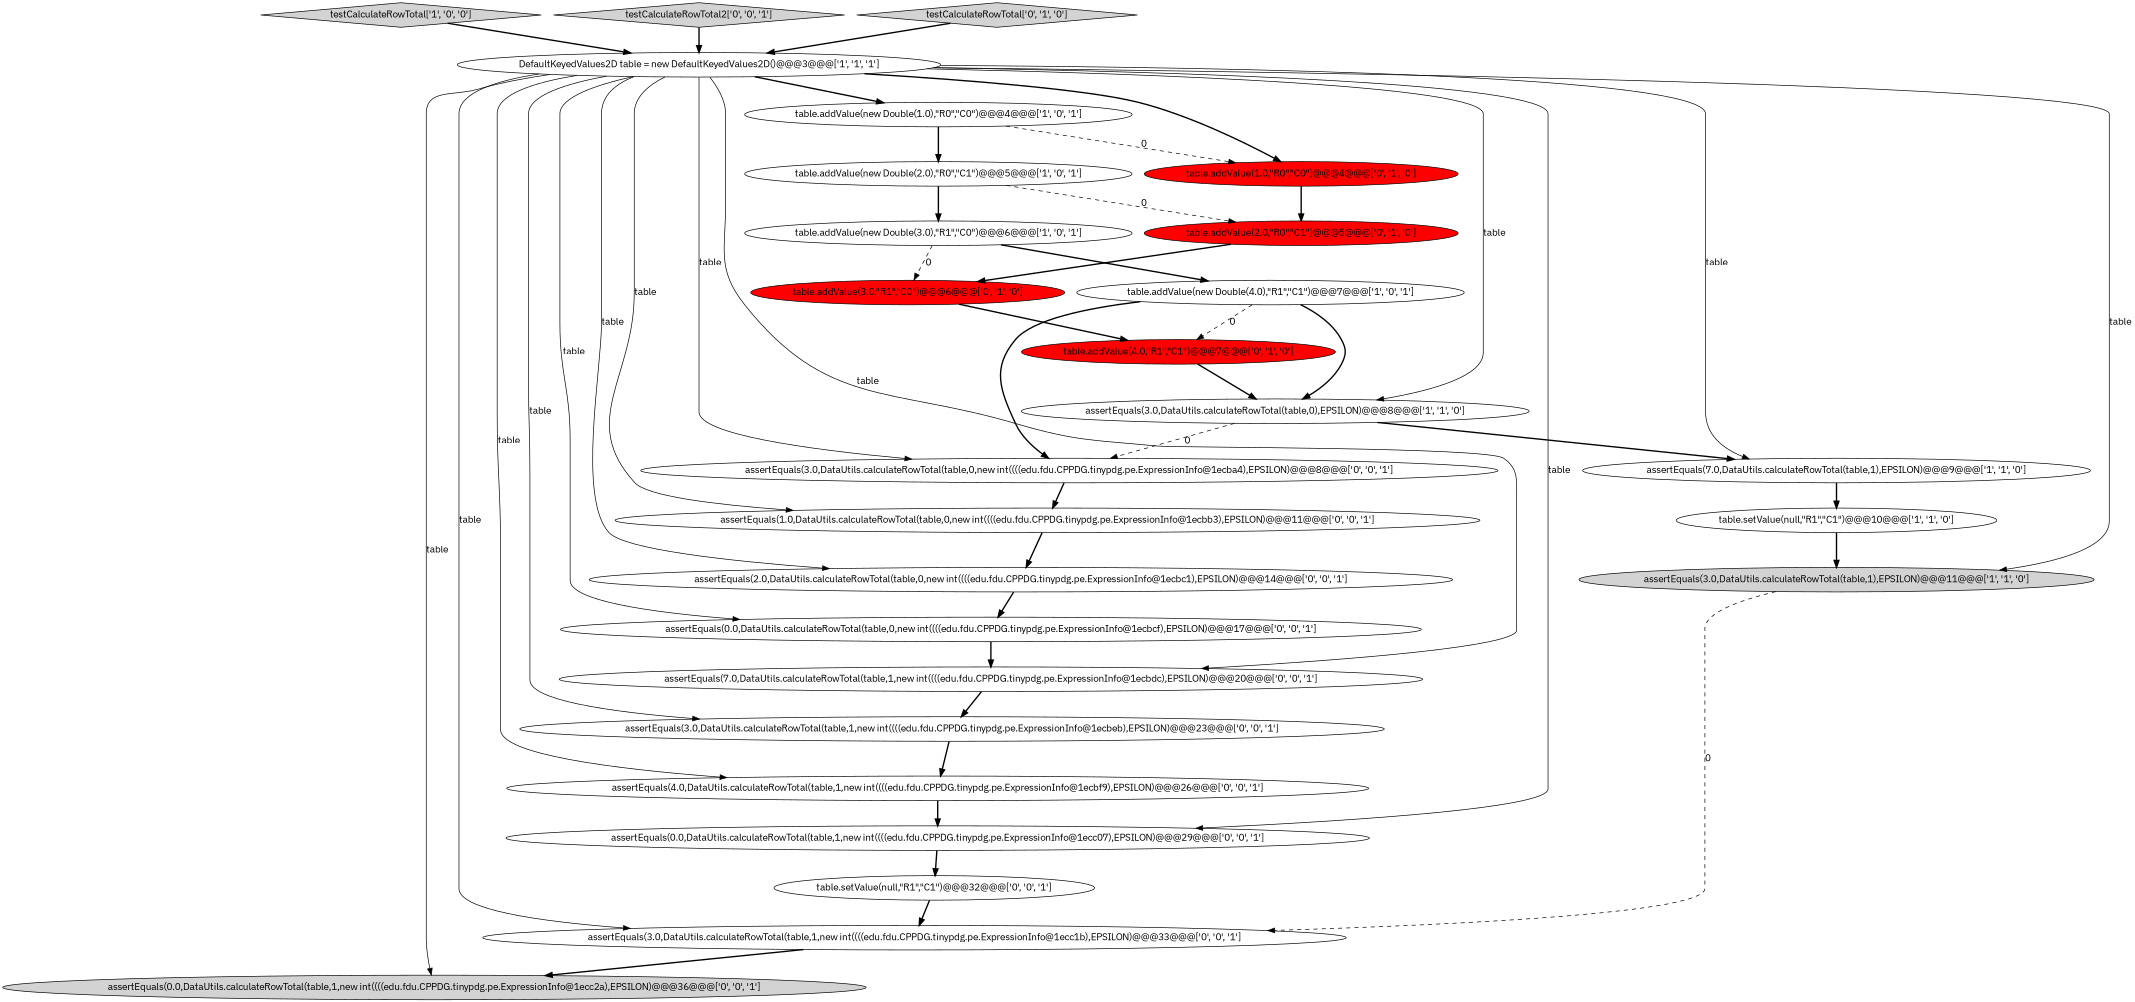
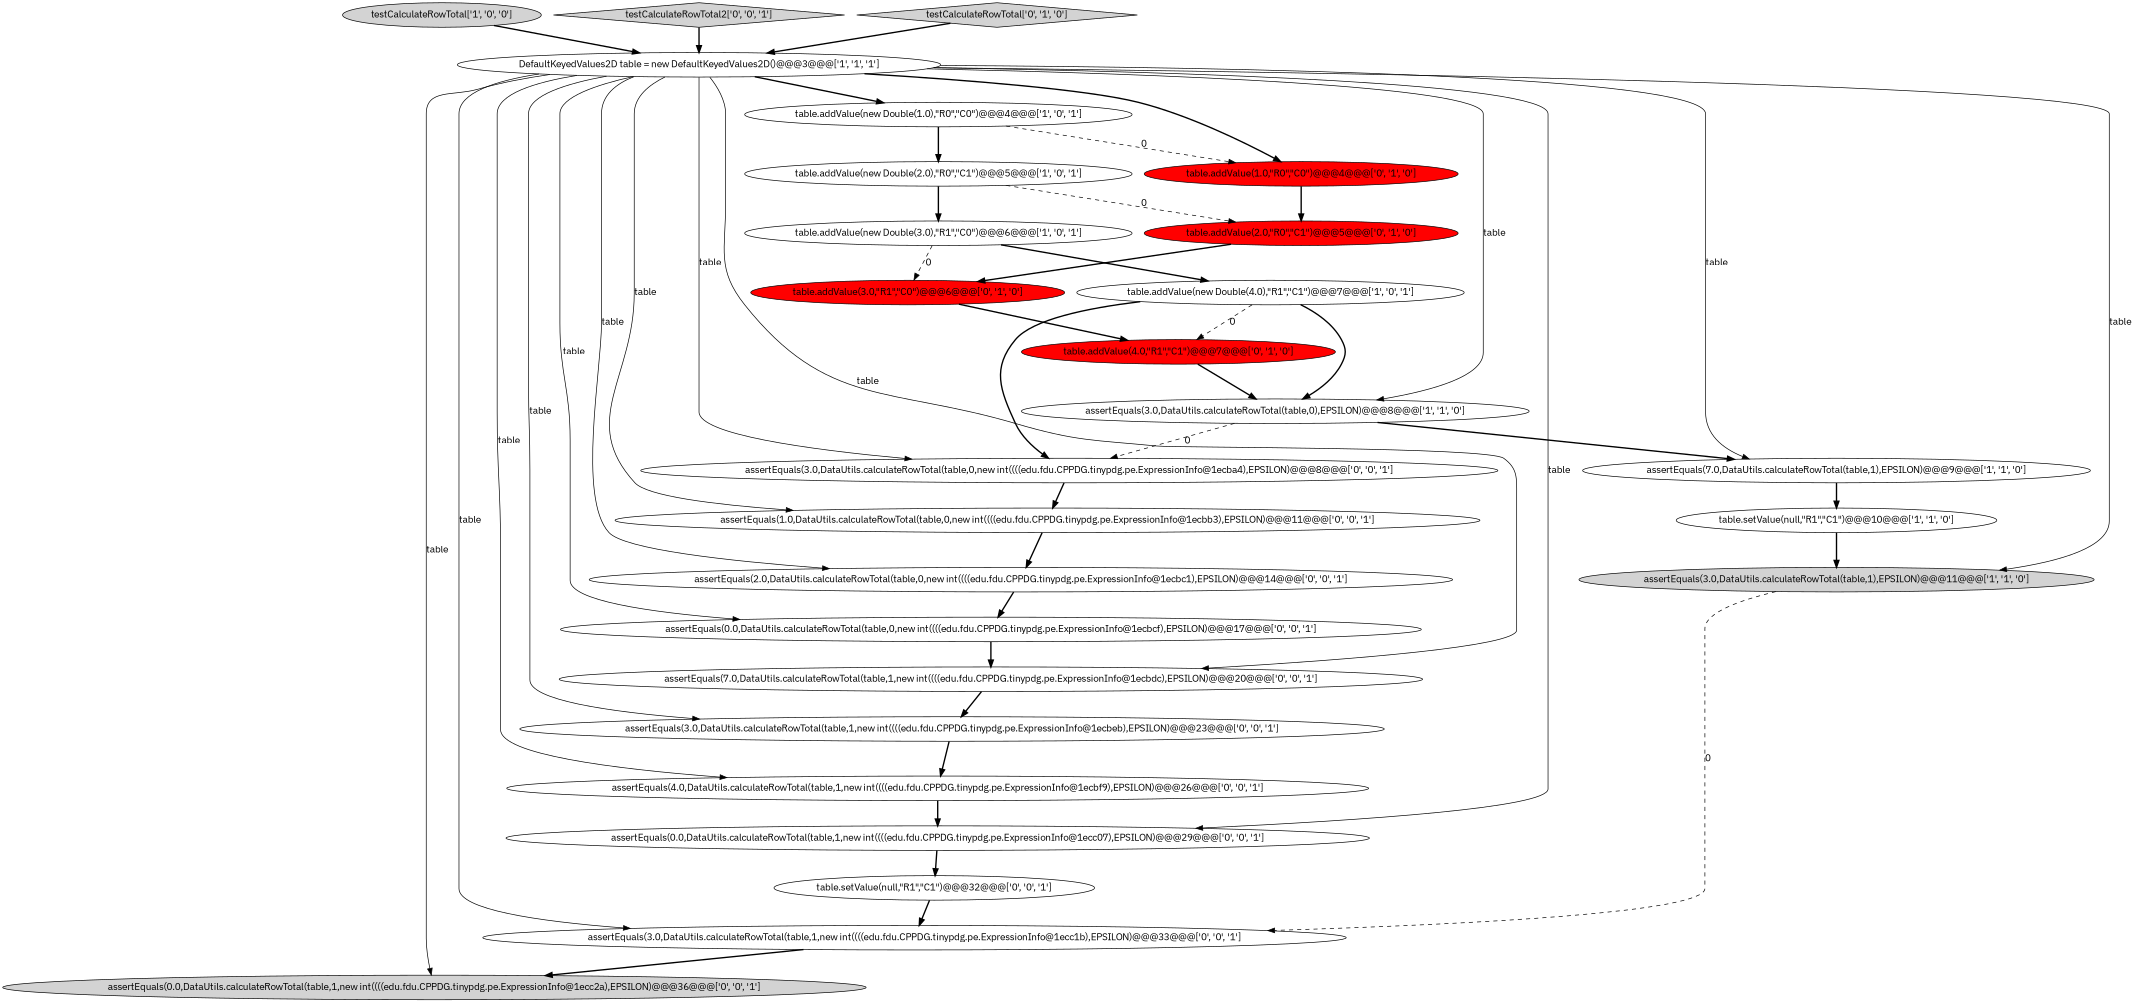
(401, 15) -> (442, 15)
